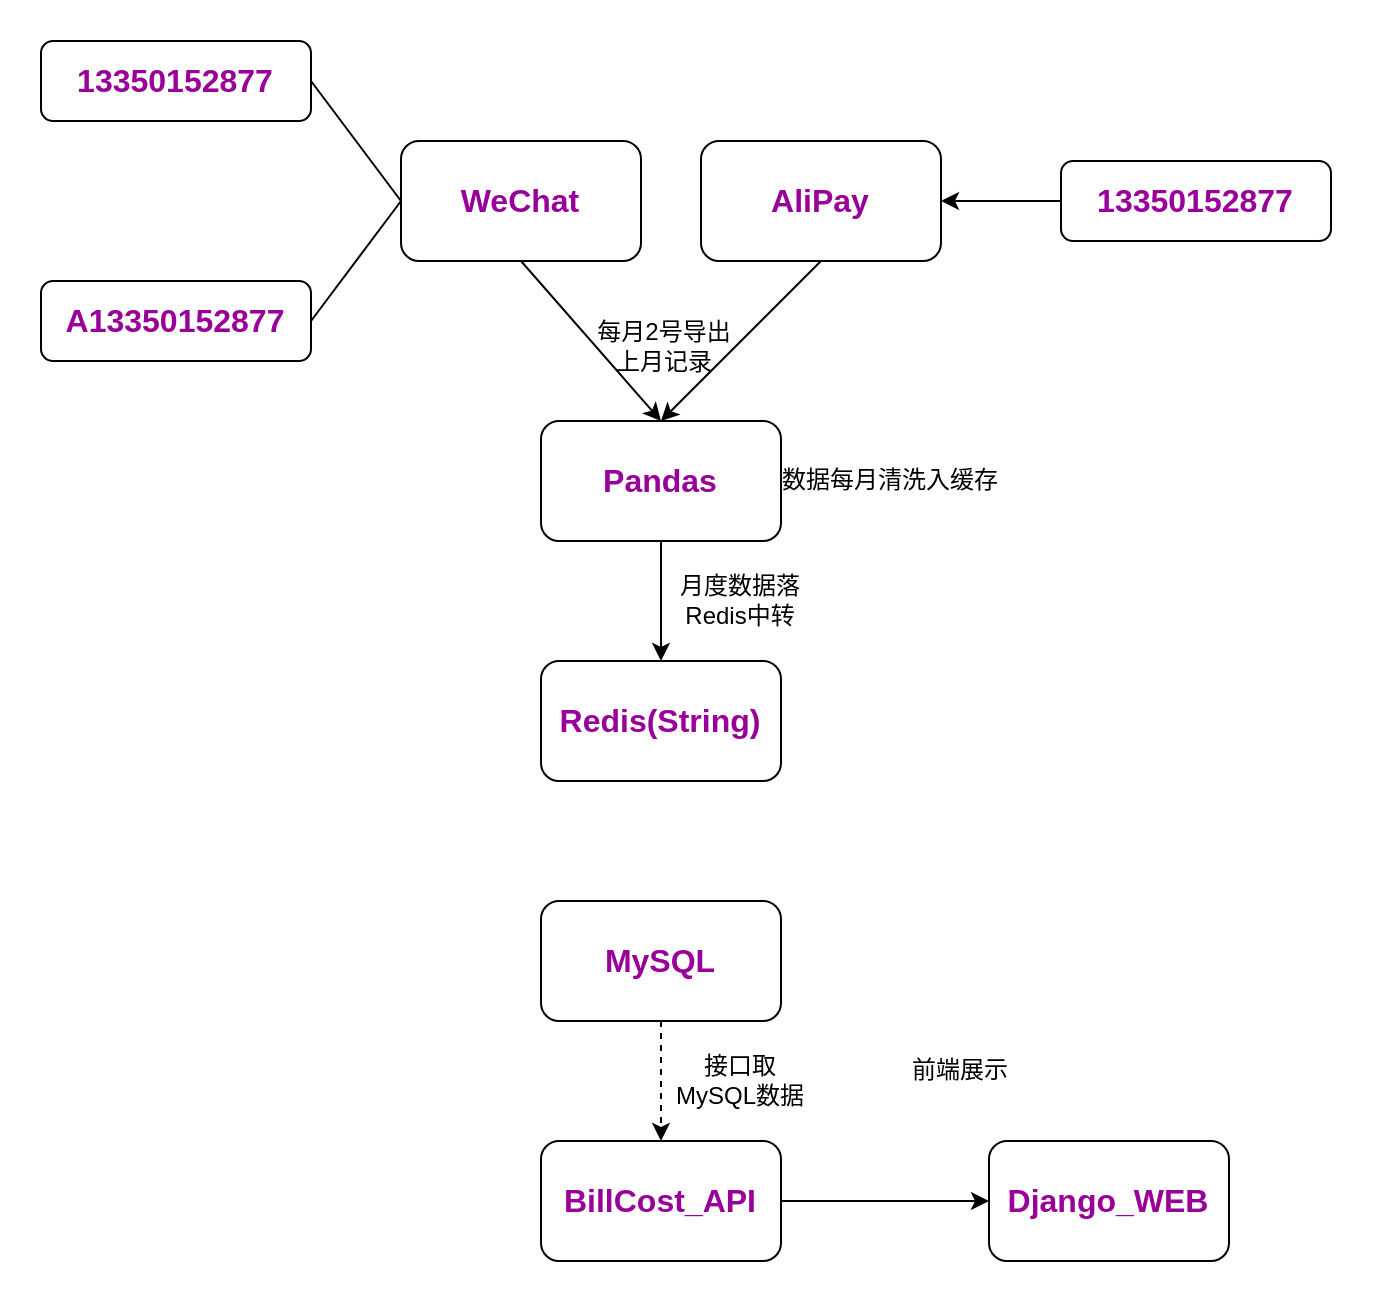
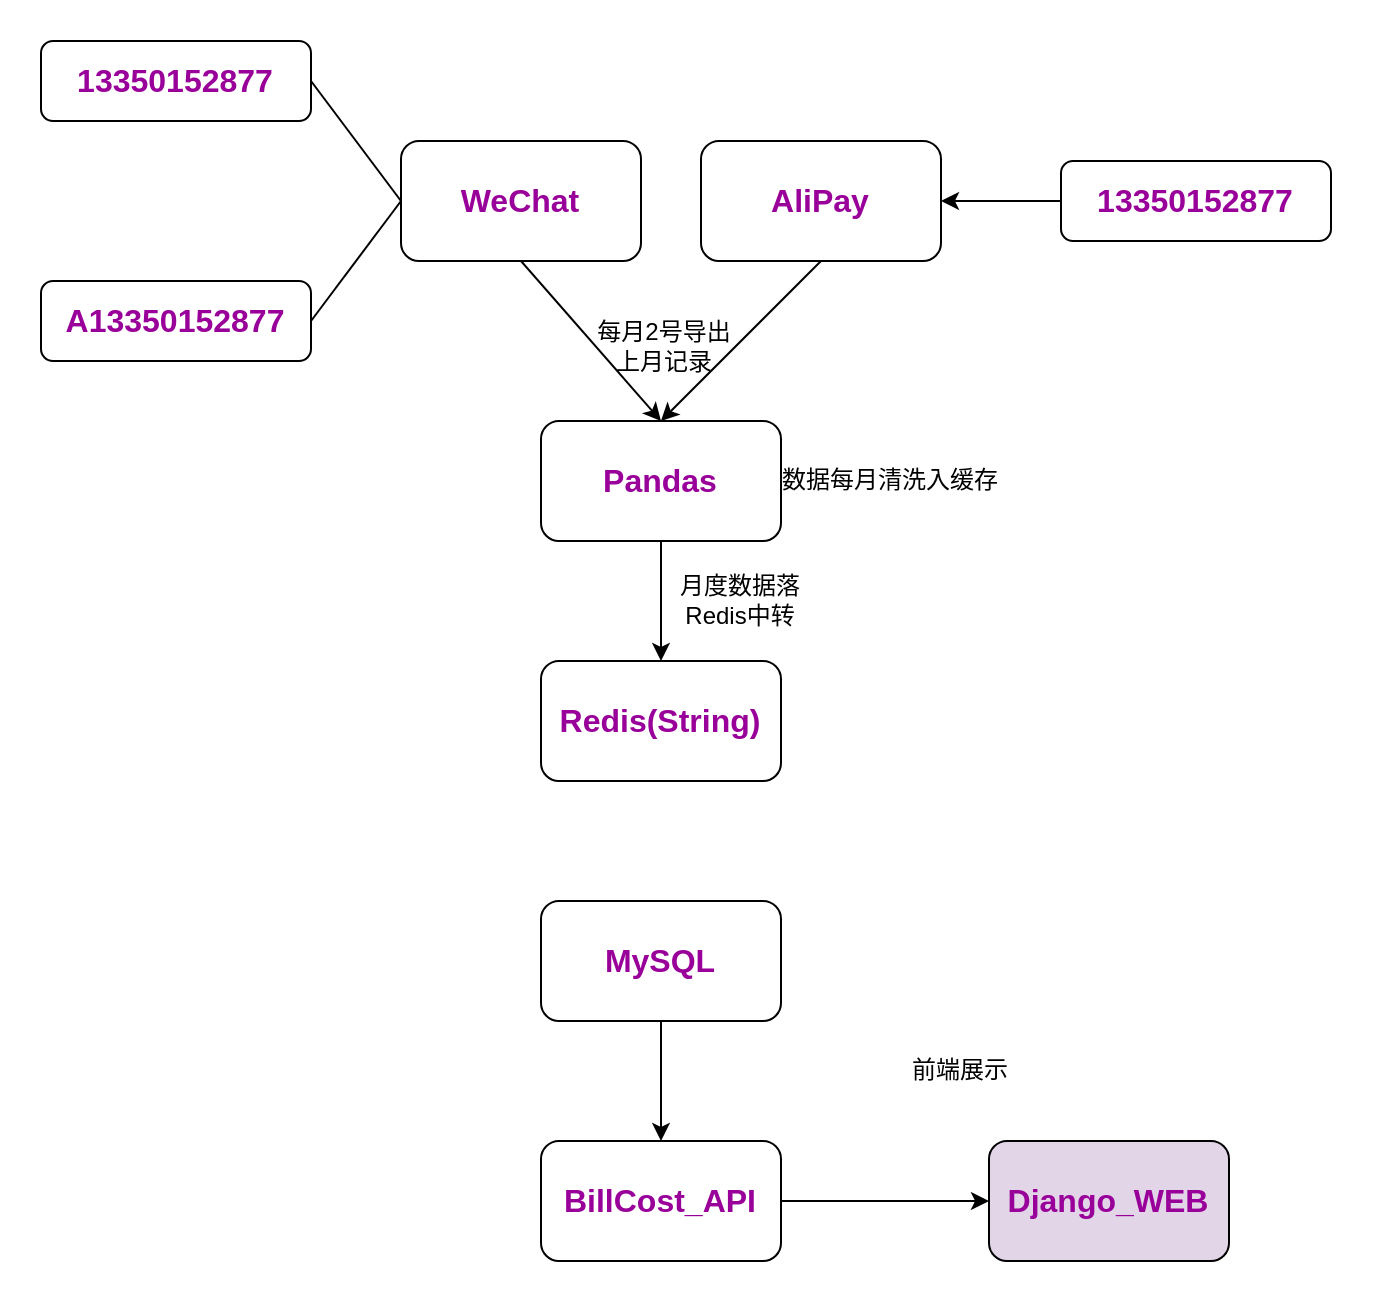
(661, 1076) -> (661, 1076)
(741, 1081) -> none
(1109, 1201) -> (1109, 1201)
